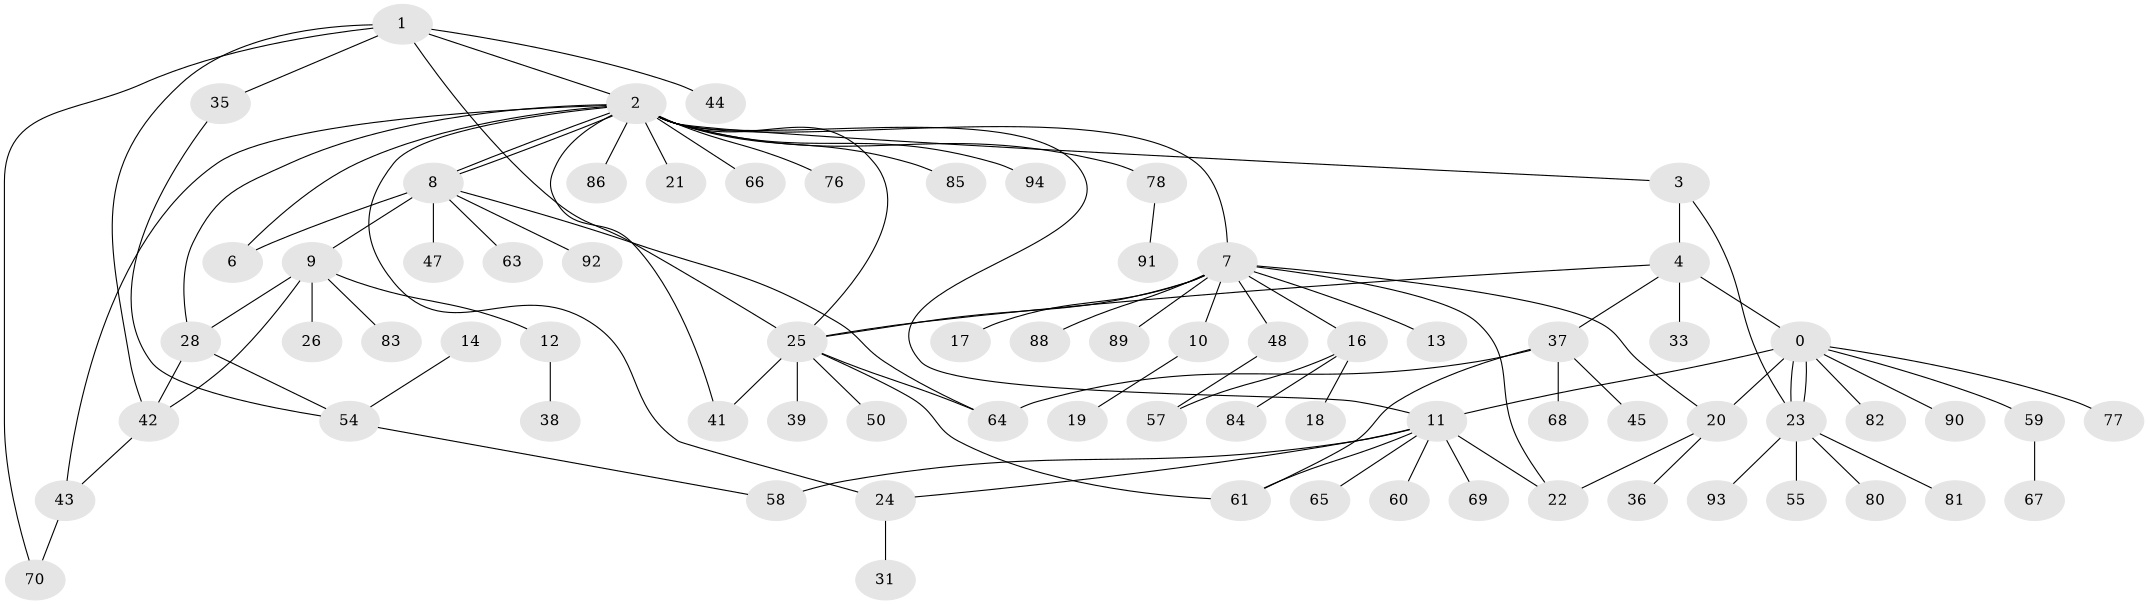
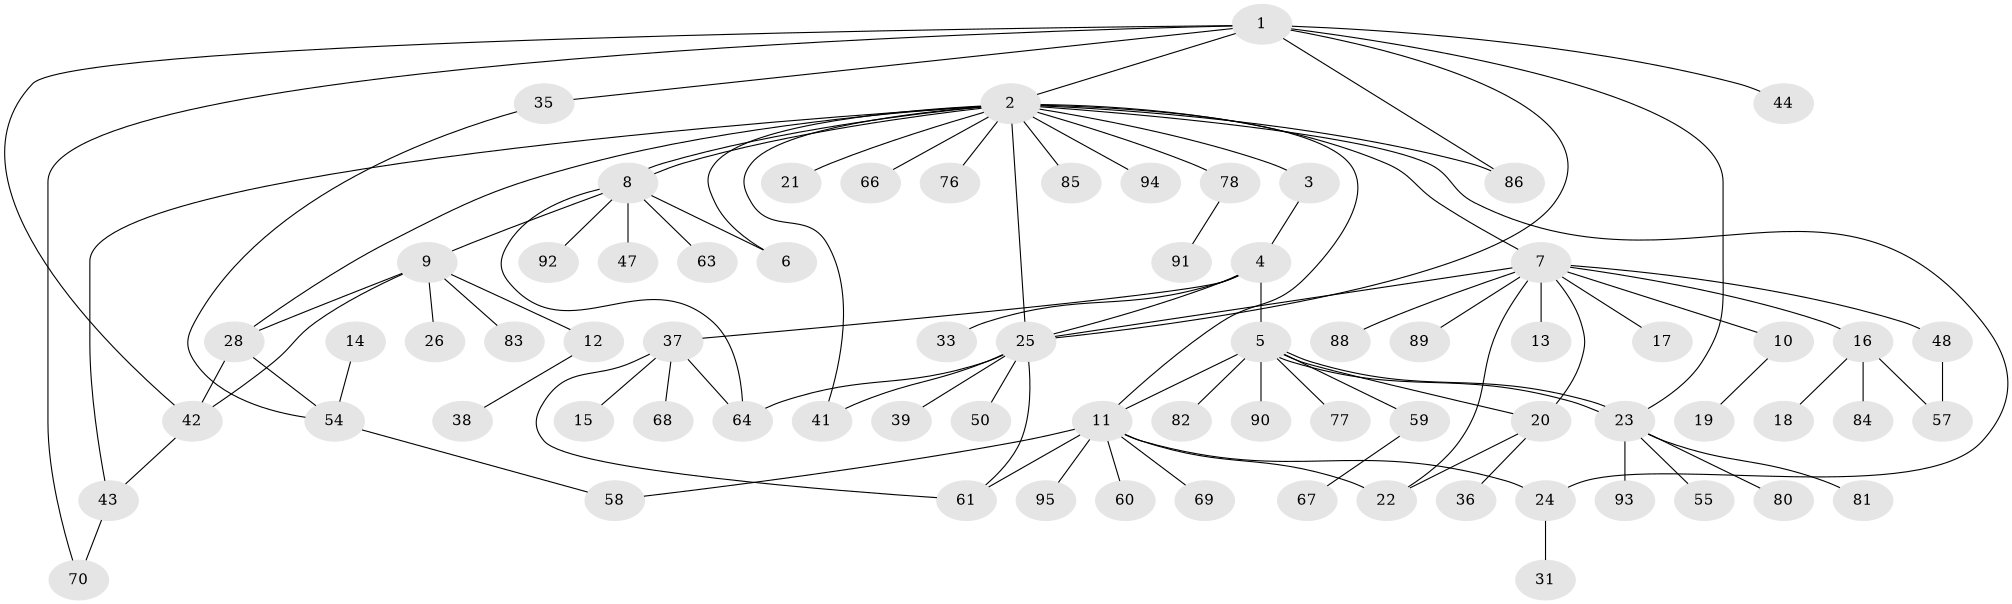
none -> (1388, 104)
(1738, 290) -> (1646, 111)
(1801, 342) -> (1261, 342)
(1638, 421) -> (584, 421)
(1320, 501) -> (1046, 501)
